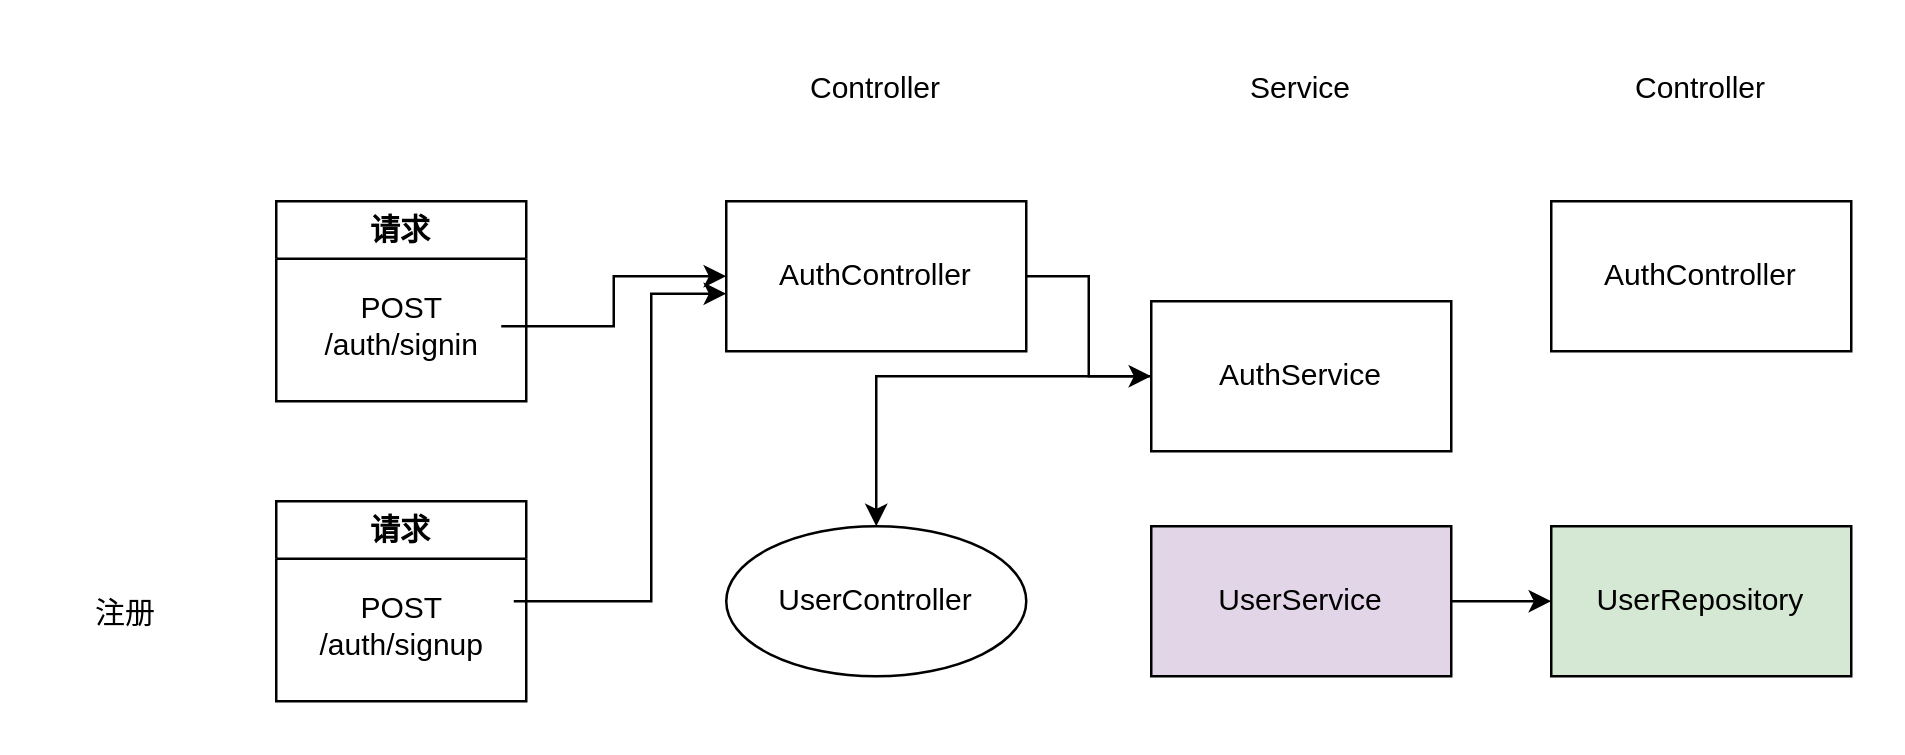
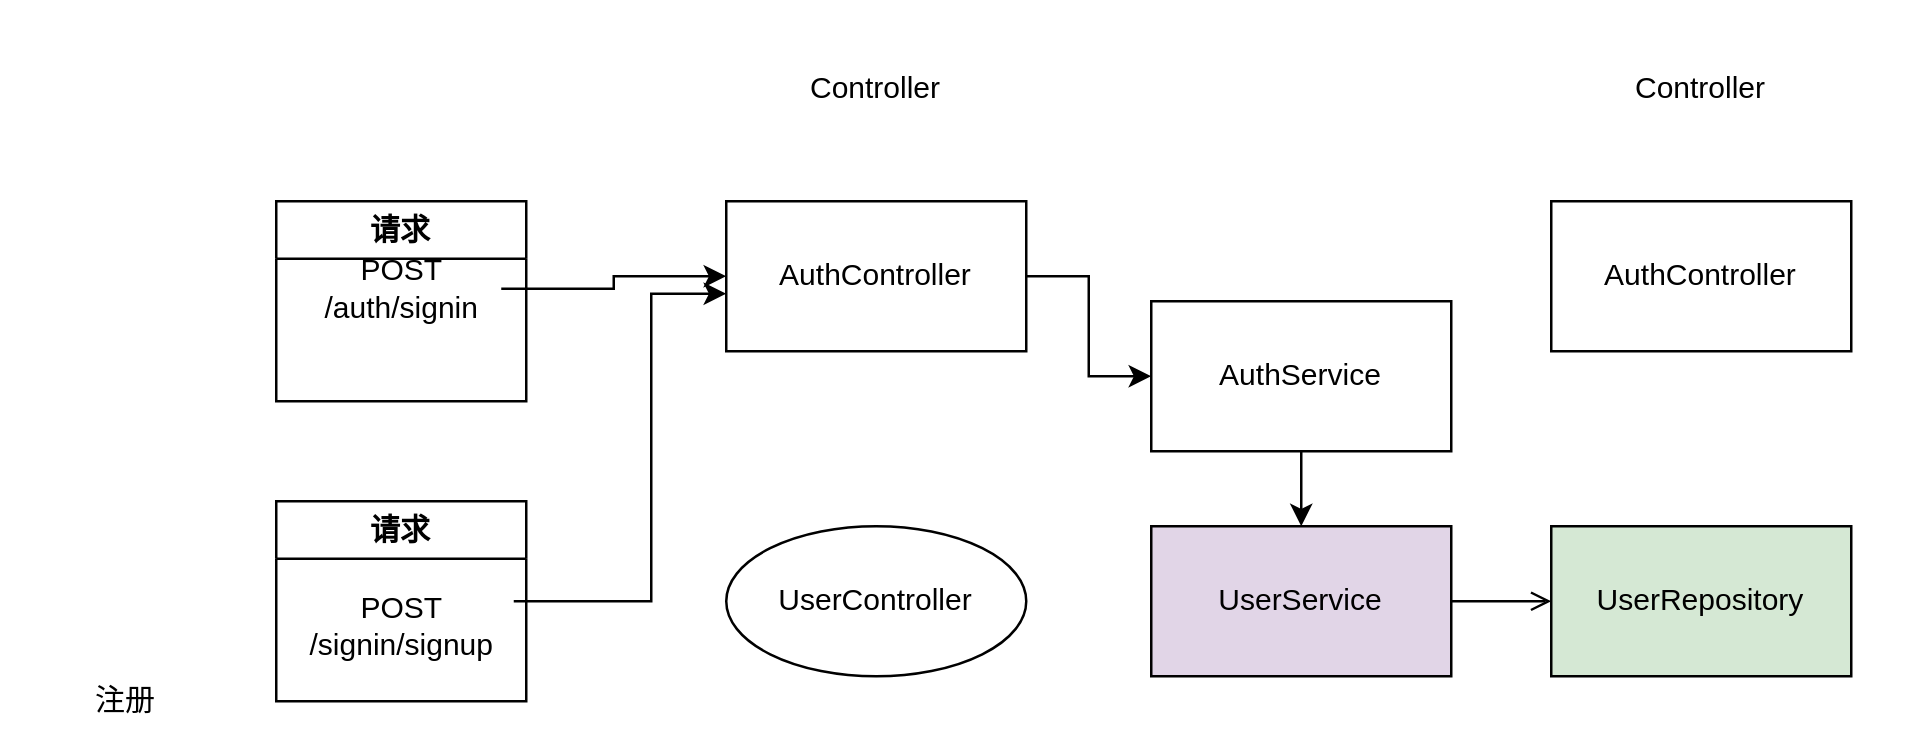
(1301, 89) -> none
(401, 326) -> (401, 289)
(913, 376) -> (1301, 497)
(1533, 601) -> (1537, 601)
(126, 614) -> (126, 701)
(403, 626) -> (403, 626)
